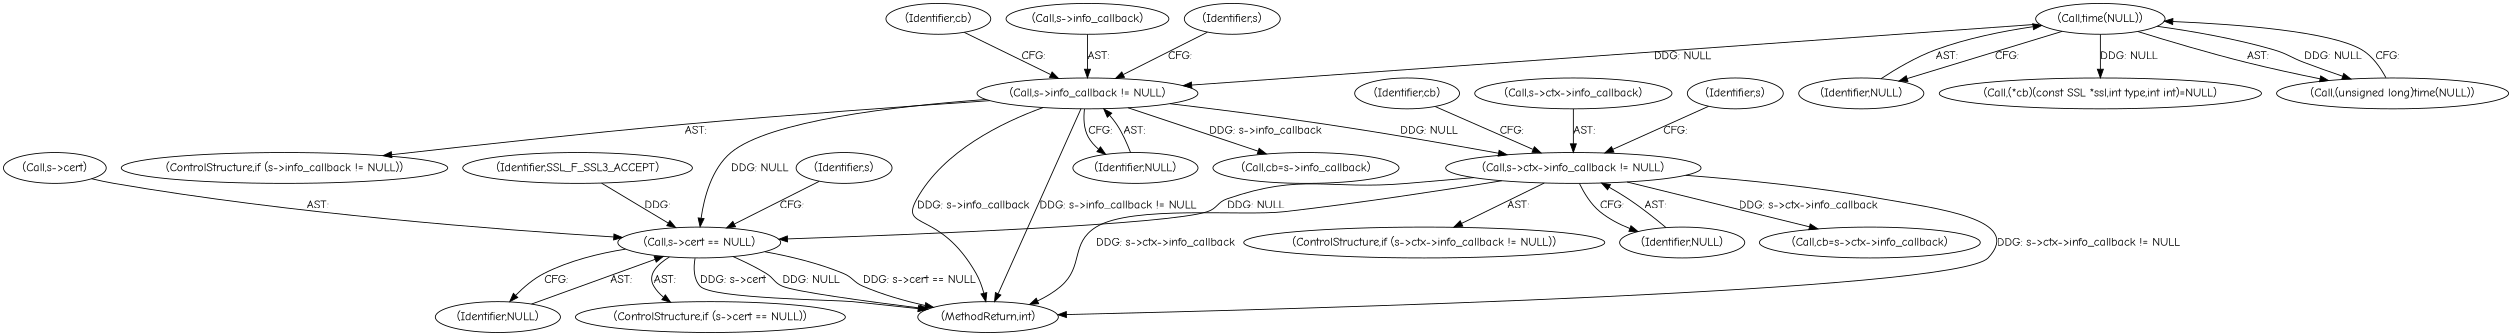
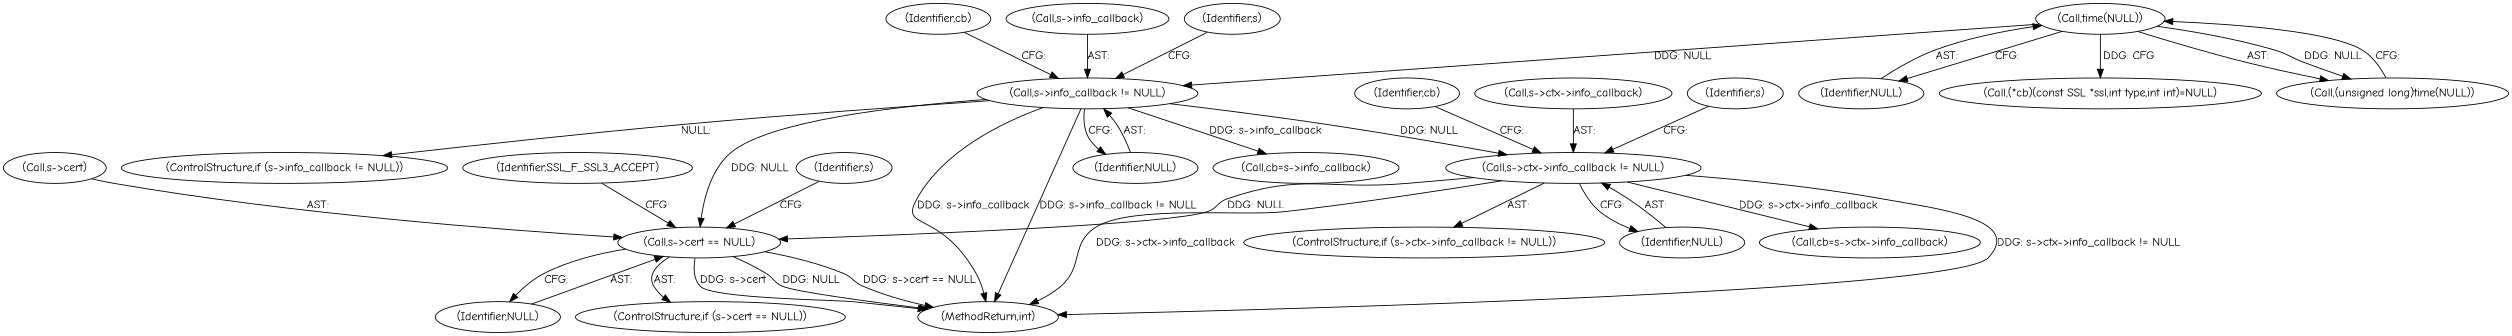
(2129, 56) -> (2129, 56)
(698, 131) -> (698, 131)
(659, 205) -> (659, 205)
